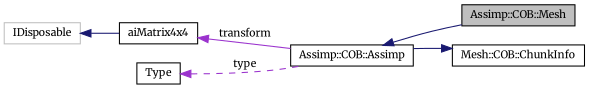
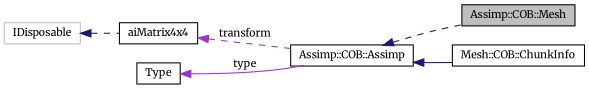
(427, 32) -> (427, 32)
(105, 33) -> (105, 33)
(250, 44) -> (250, 44)
(427, 48) -> (438, 63)
(248, 72) -> (248, 72)
